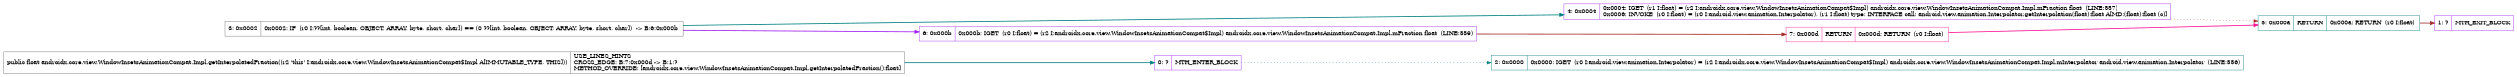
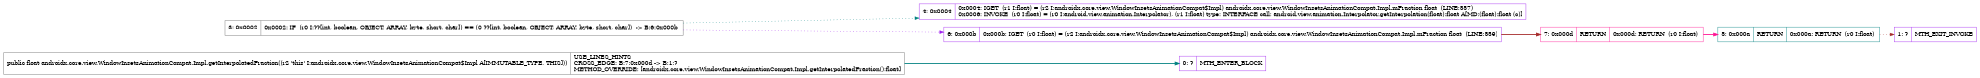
(1121, 20) -> (799, 21)
(2212, 20) -> none
(2425, 23) -> (1885, 35)
(2483, 23) -> (1944, 34)
(799, 31) -> (811, 31)
(1867, 63) -> none
